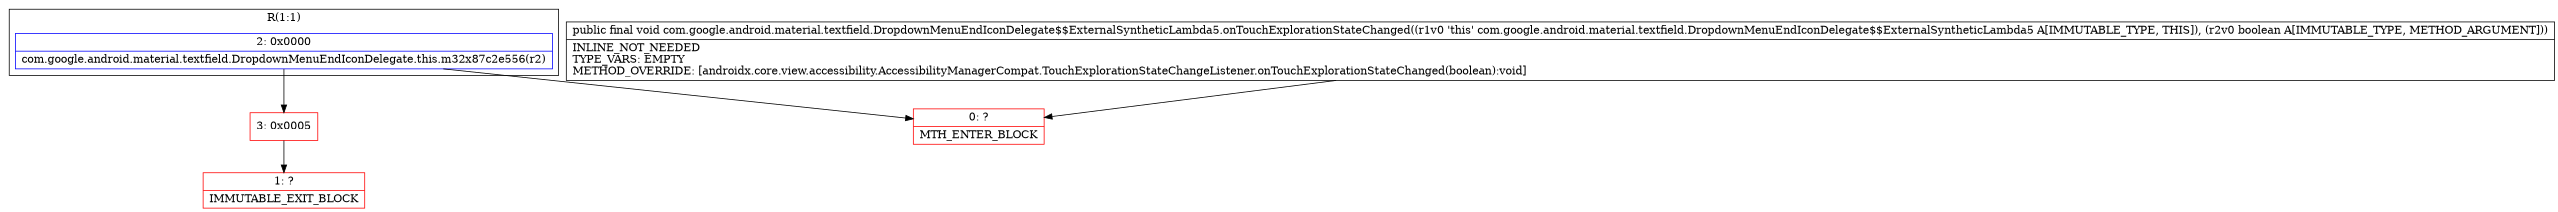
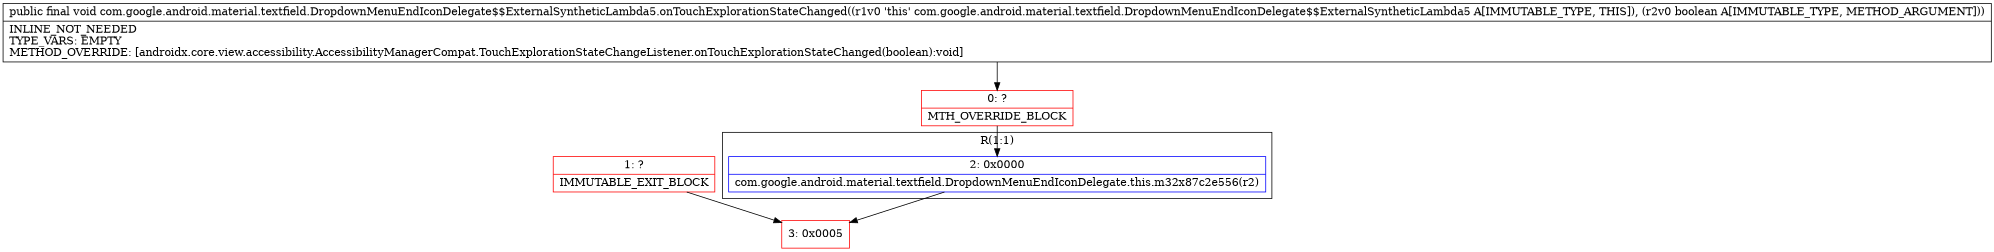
(674, 93) -> (997, 137)
(979, 135) -> (997, 117)
(284, 153) -> (731, 206)
